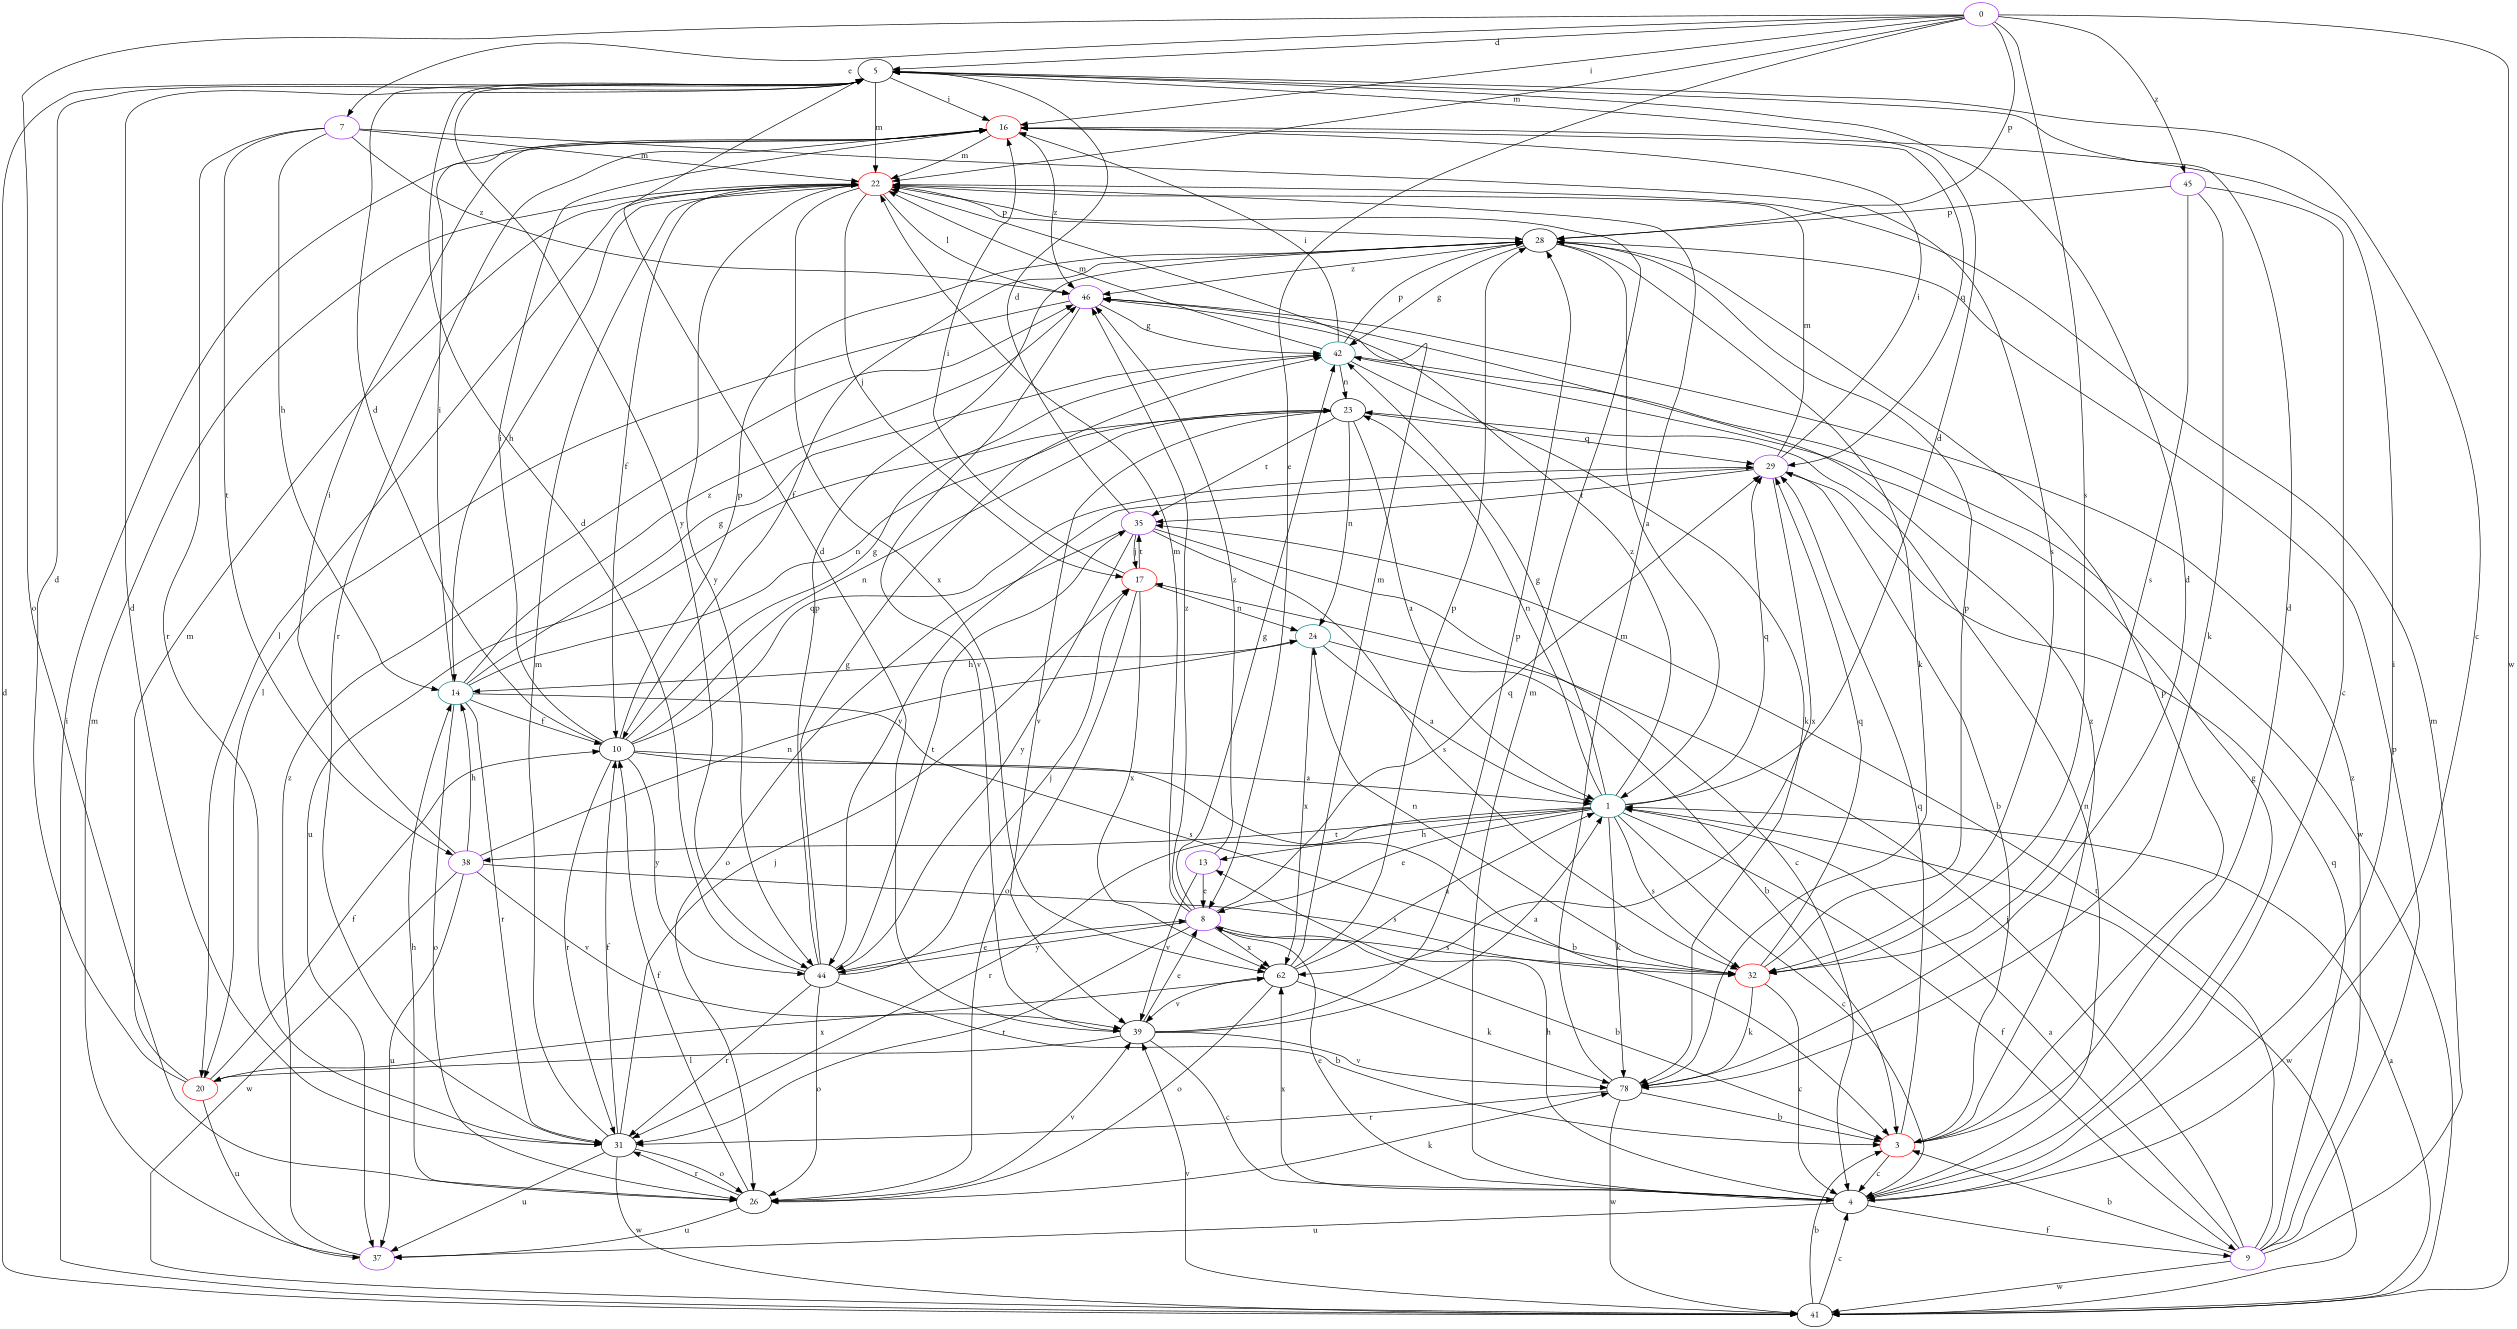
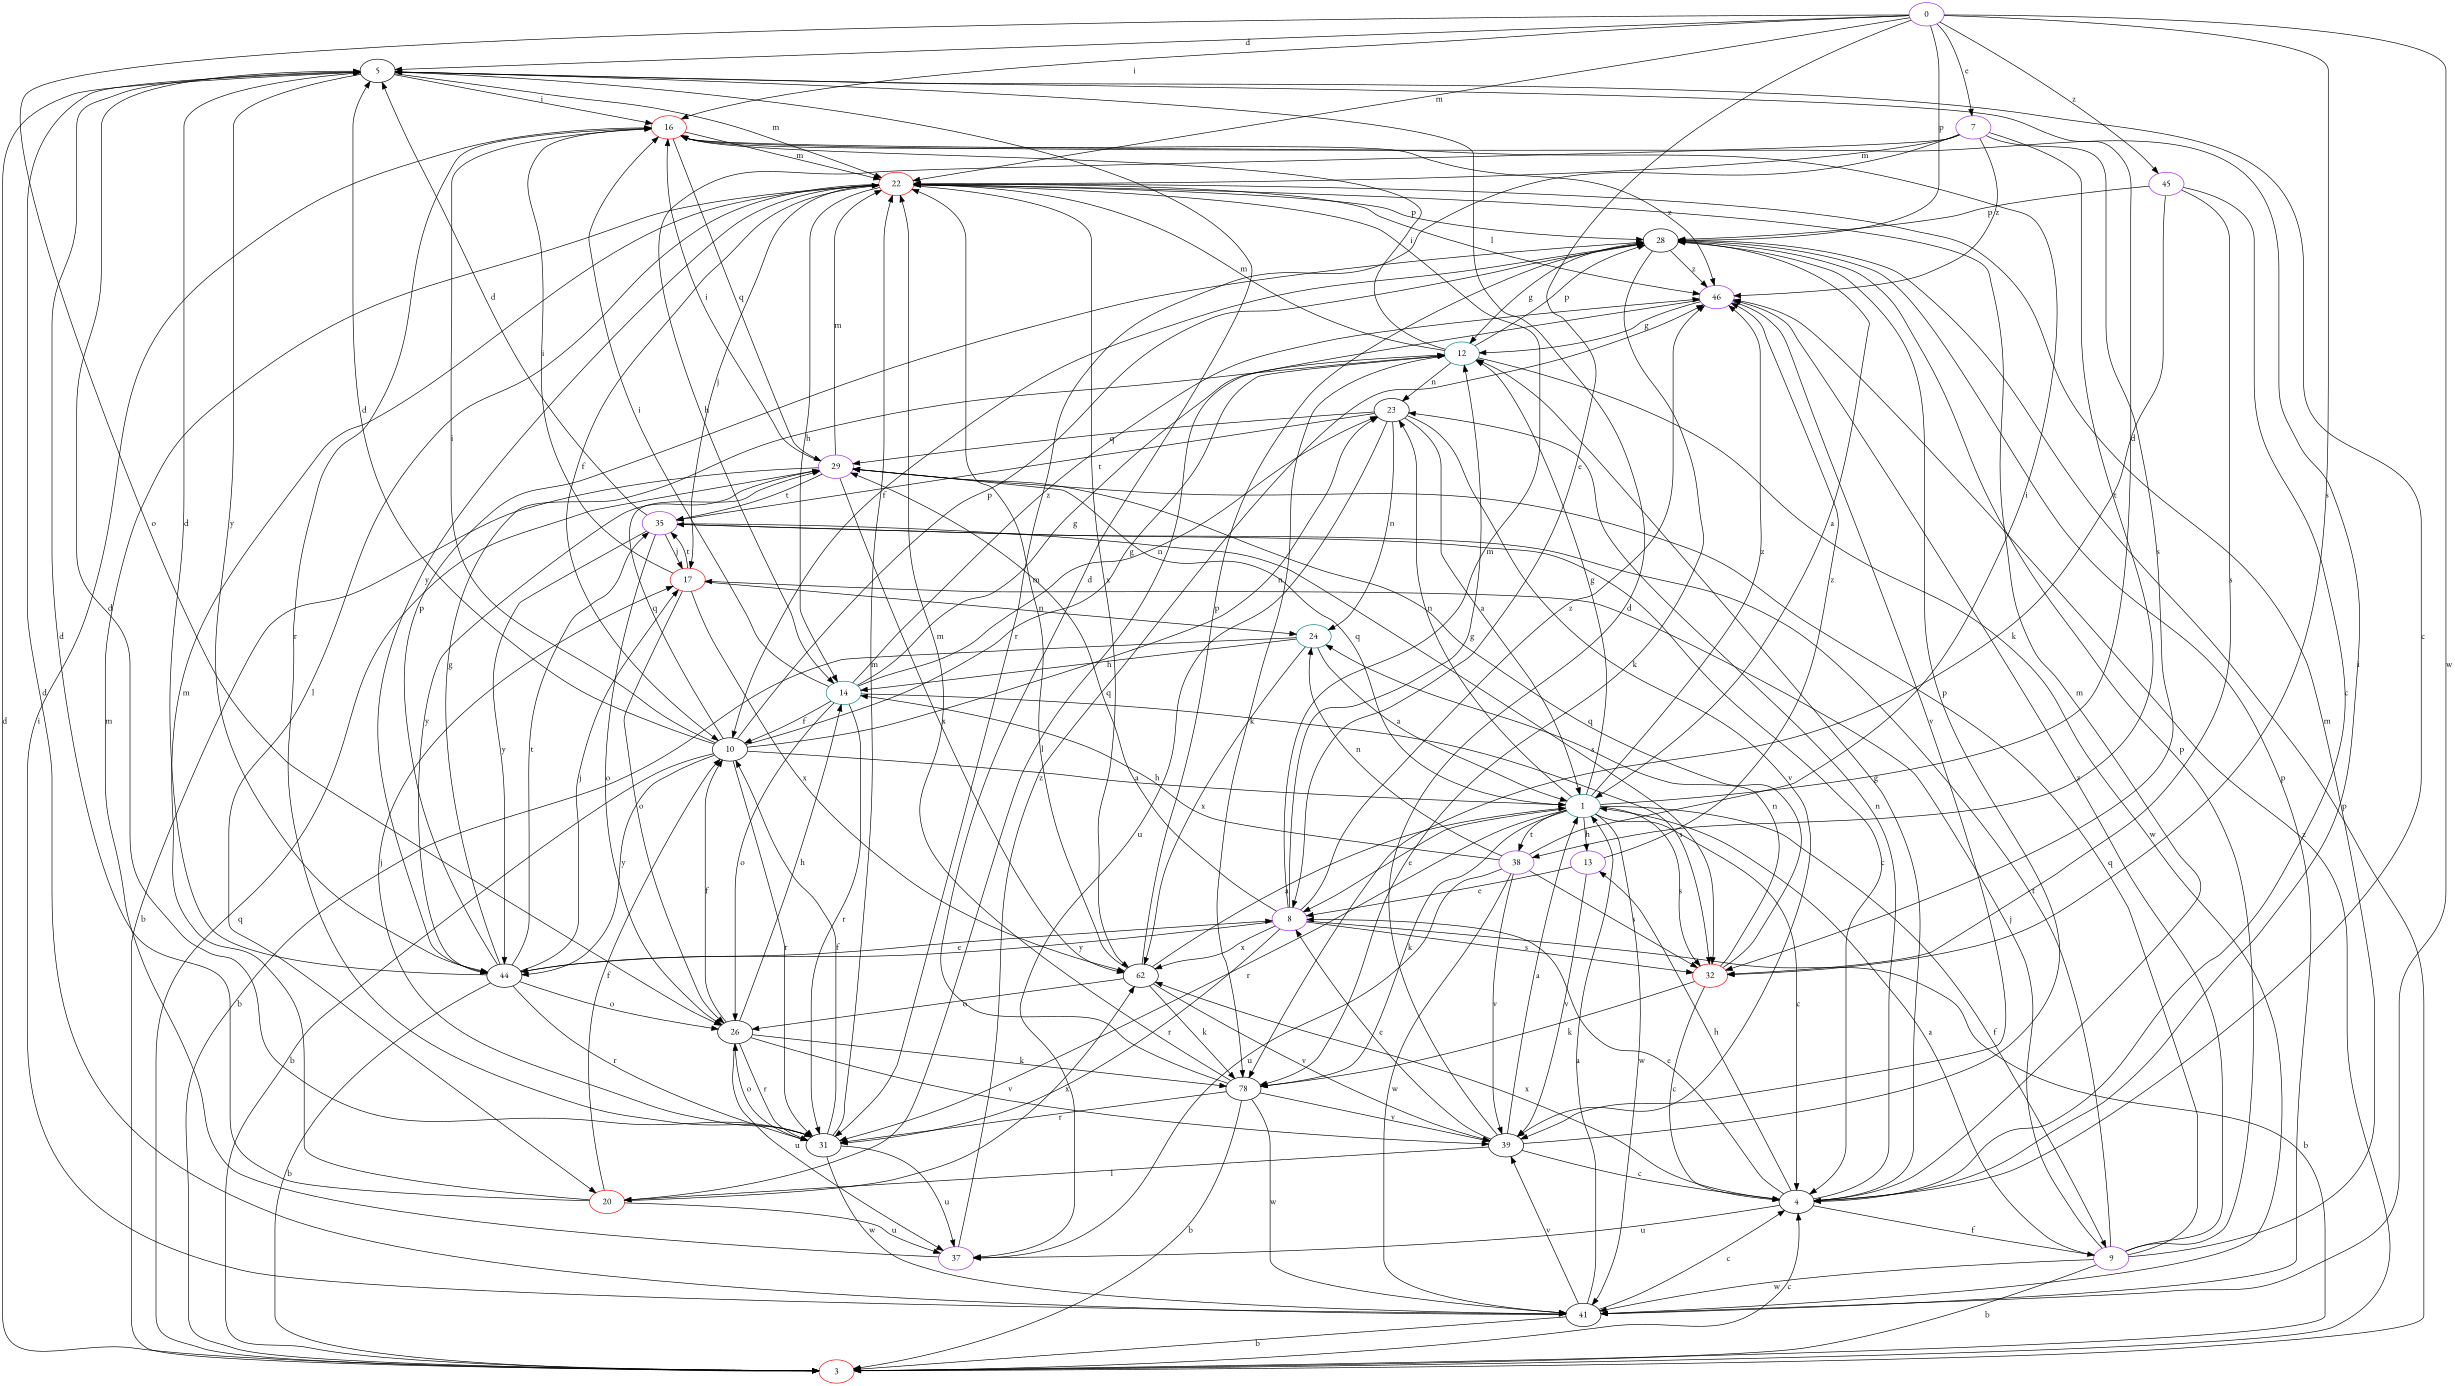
(1338, 354) -> (1462, 354)
(1970, 546) -> (2311, 942)
(1375, 1070) -> (1372, 1116)
